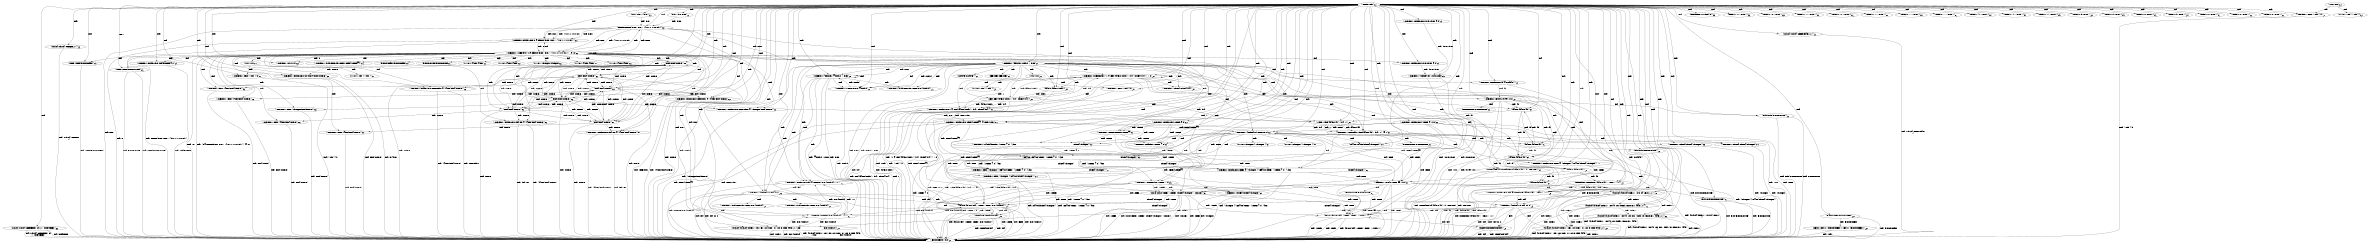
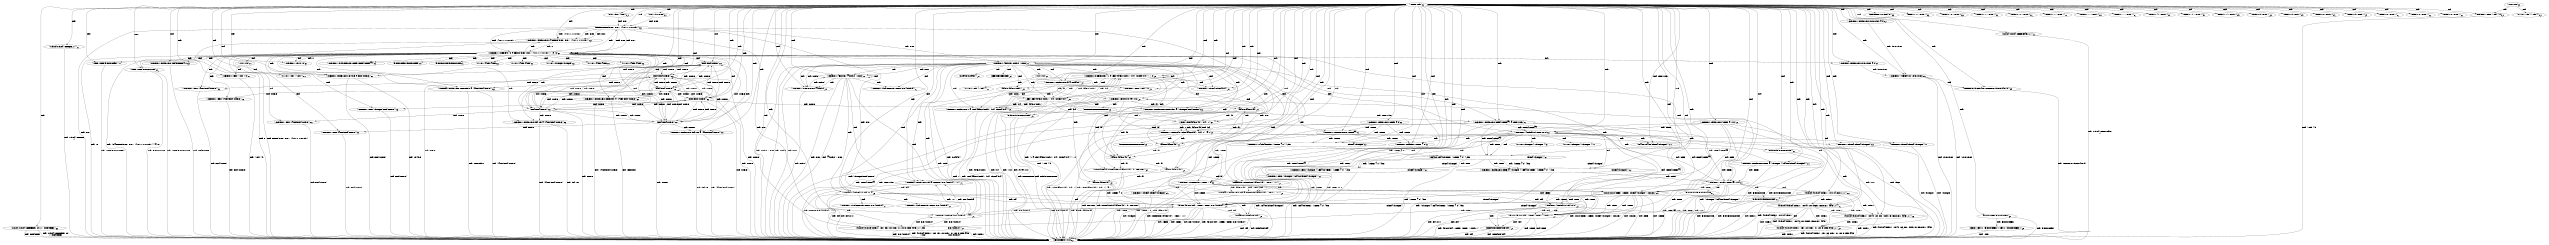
(1458, 76) -> (1661, 76)
none -> (1988, 89)
